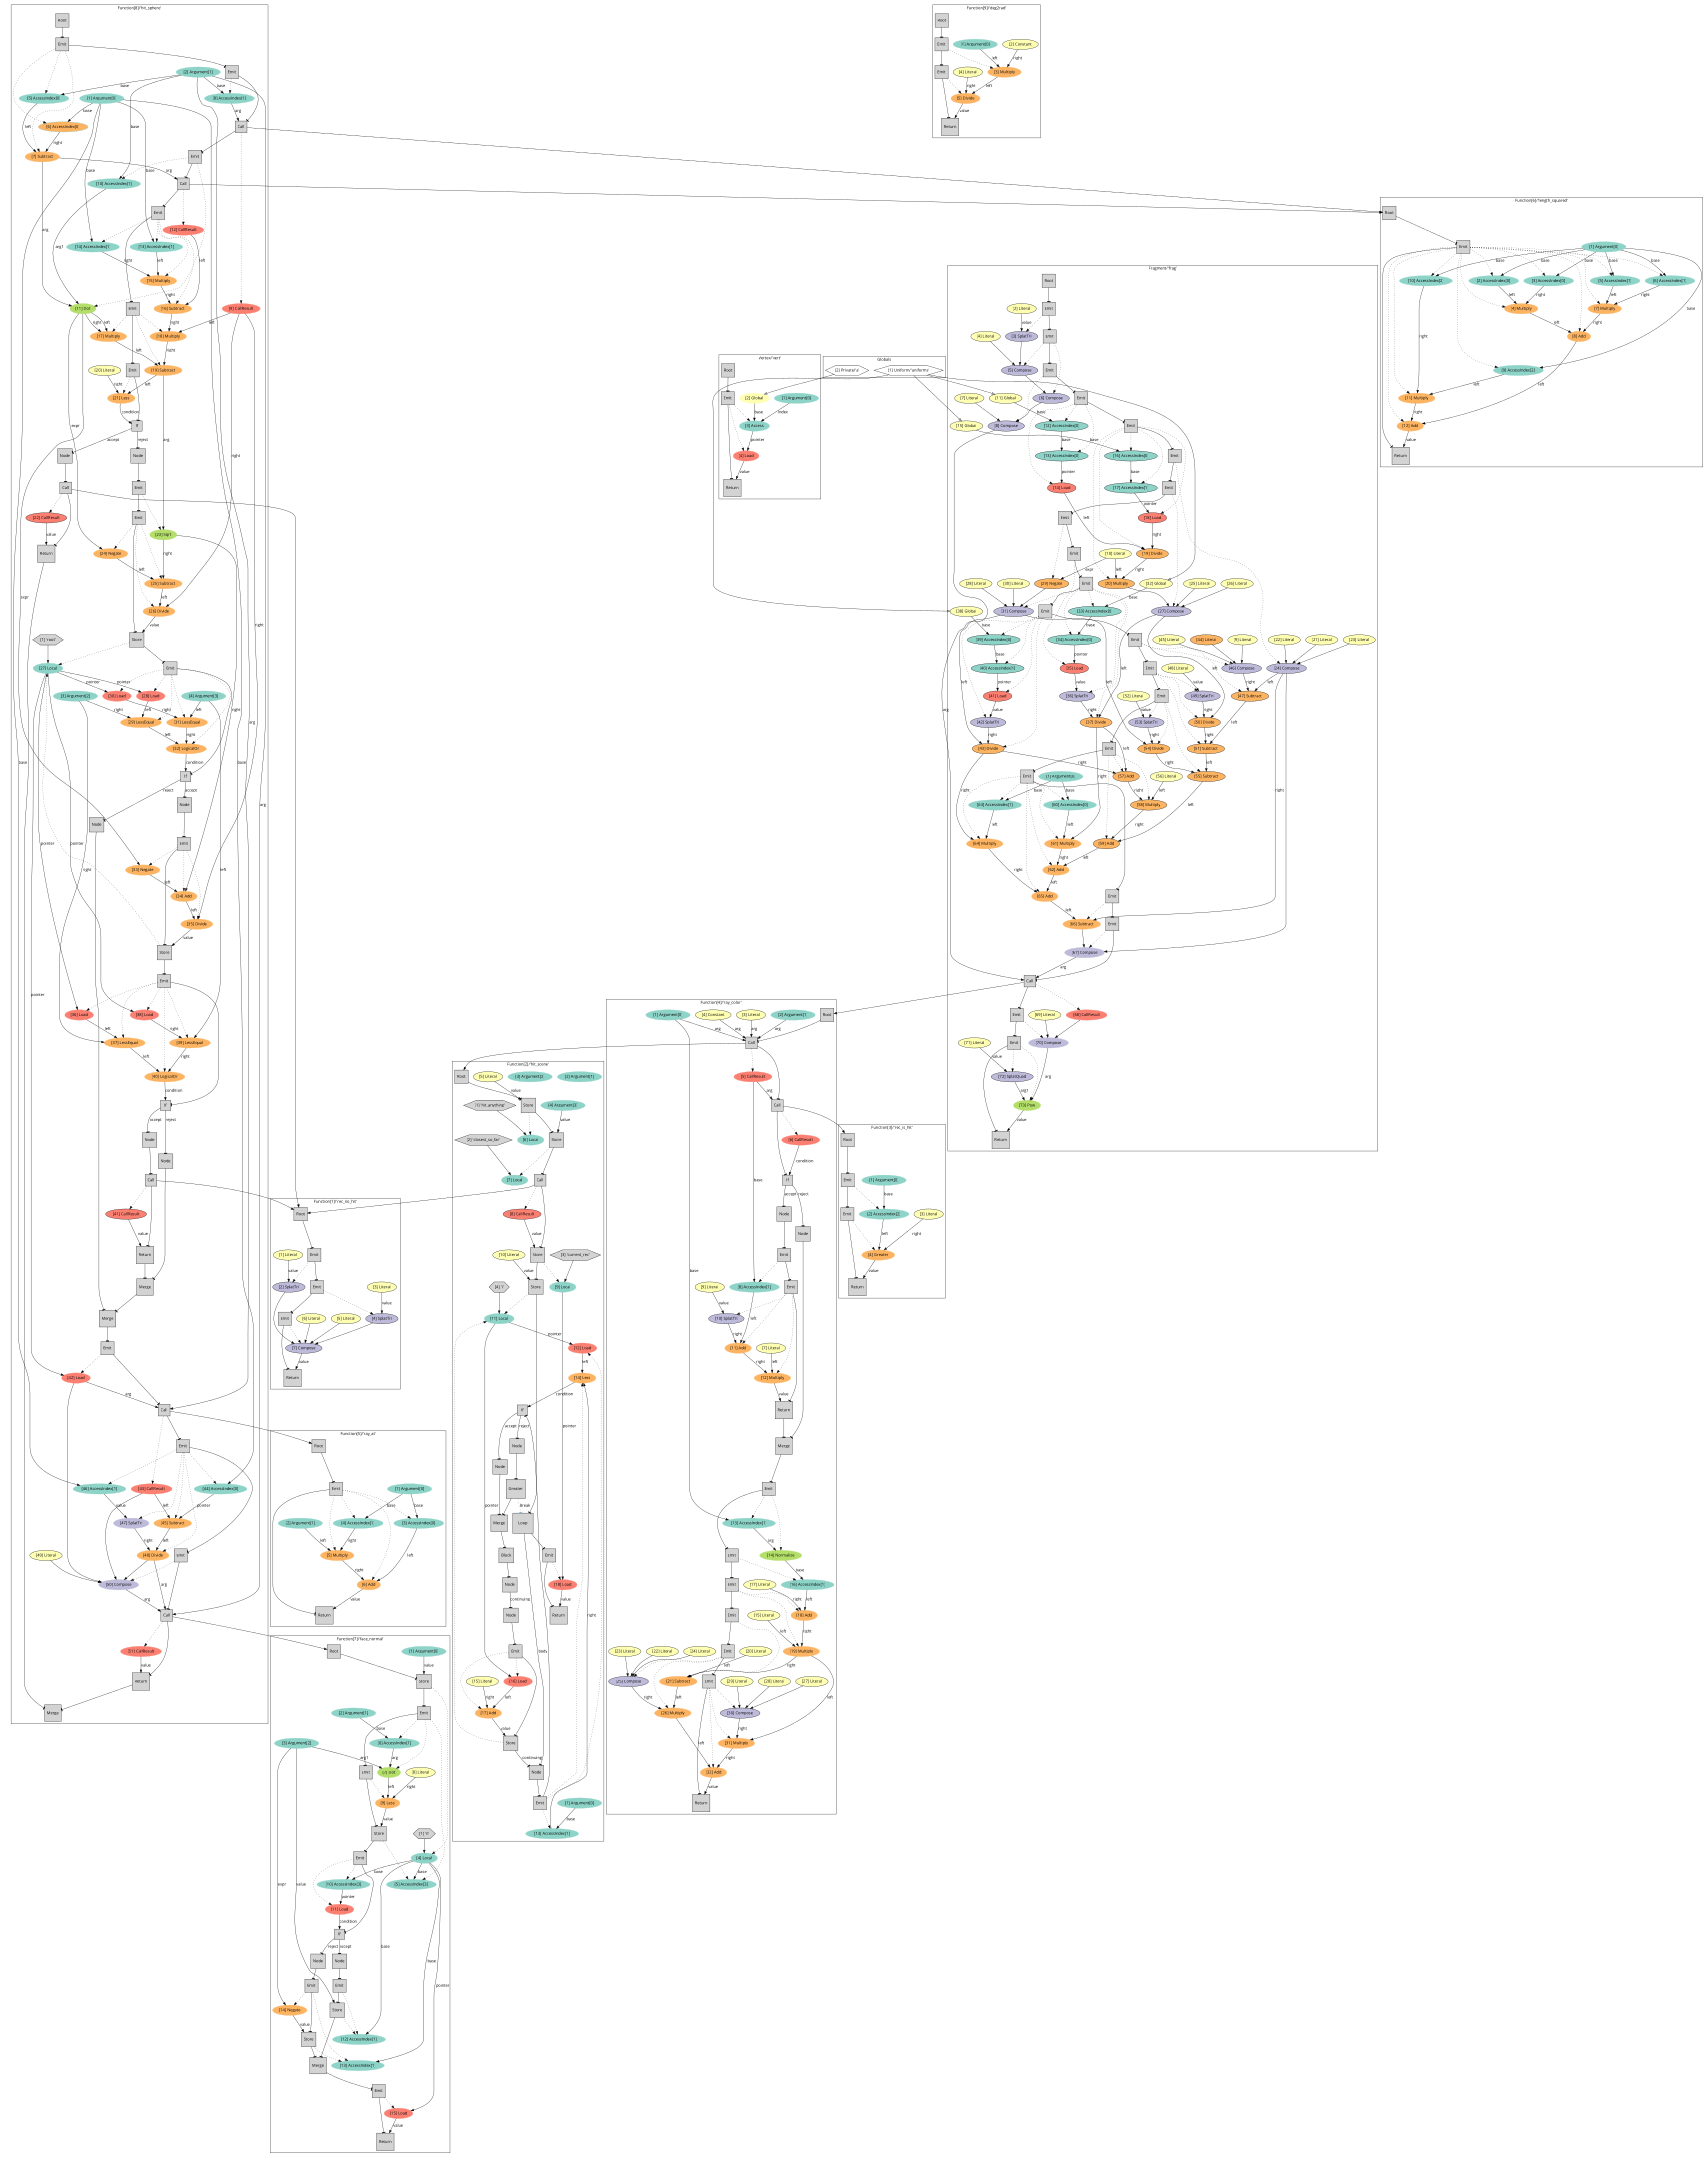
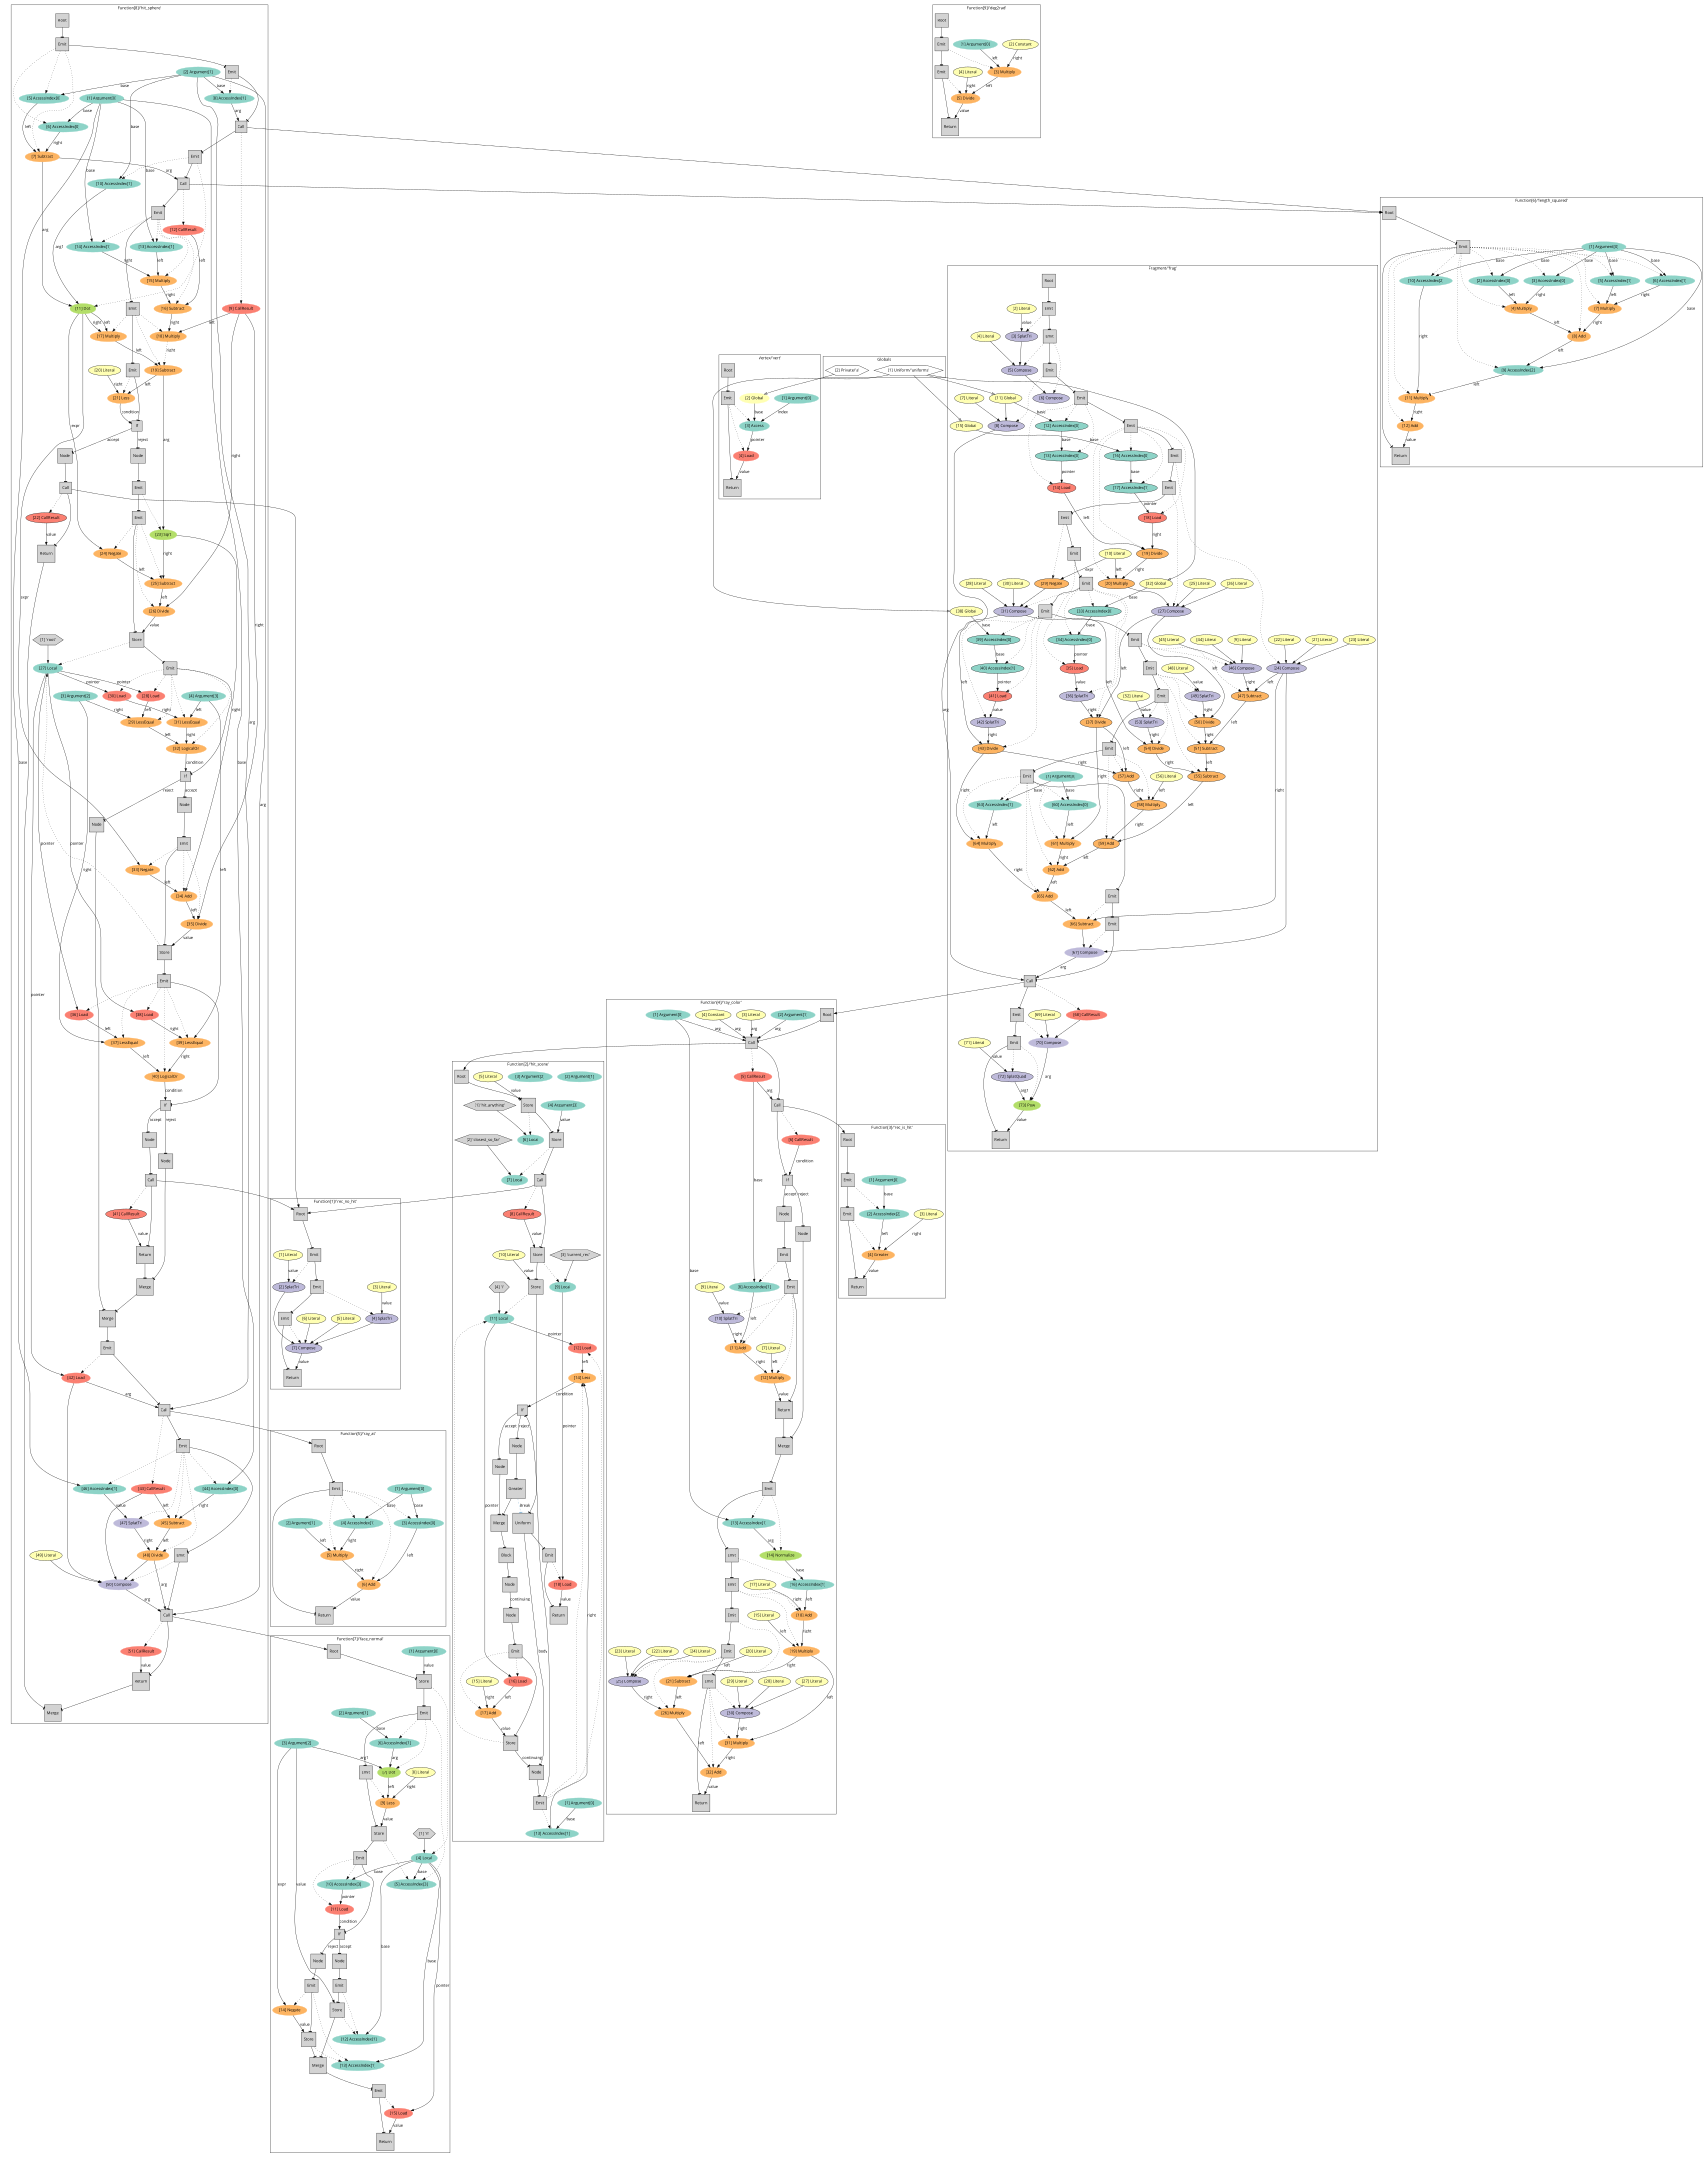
(63, 127) -> (63, 127)
(166, 352) -> (166, 352)
(1468, 384) -> (1468, 384)
(1510, 398) -> (1551, 352)
(1029, 412) -> (1006, 411)
(1206, 640) -> (1206, 640)
(204, 1506) -> (204, 1506)
(523, 1523) -> (523, 1523)
